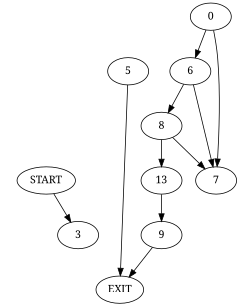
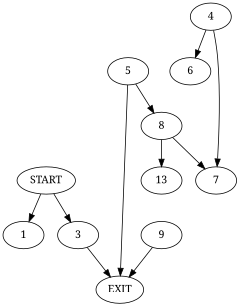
(211, 17) -> (211, 17)
(178, 95) -> (143, 95)
(202, 122) -> none
(162, 204) -> none
none -> (24, 235)
none -> (96, 259)
